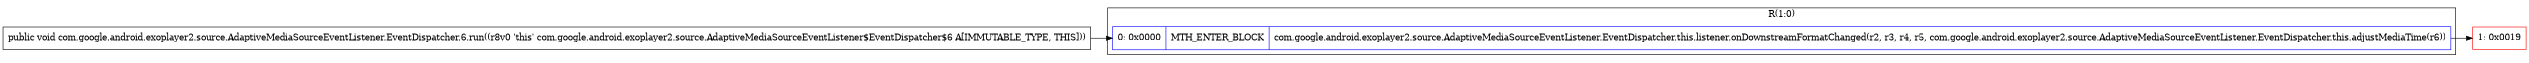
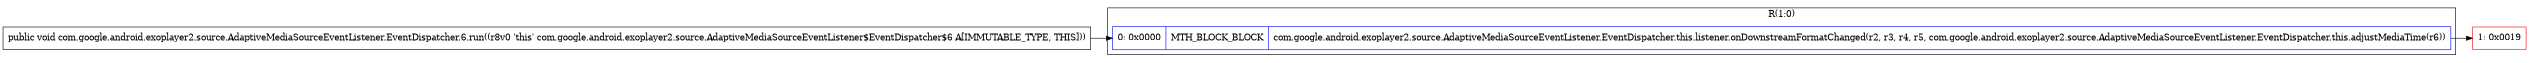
(1218, 38) -> (1217, 38)
